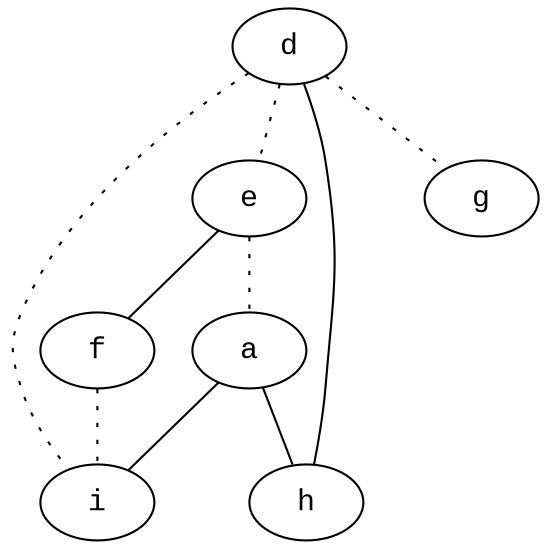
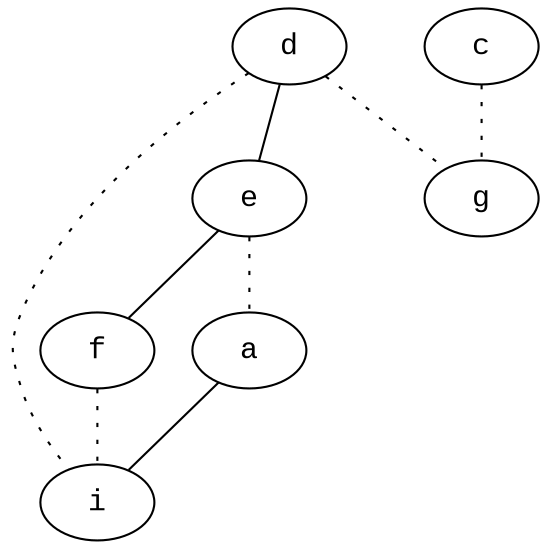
none -> (482, 46)
(269, 123) -> (269, 123)
(306, 502) -> none
